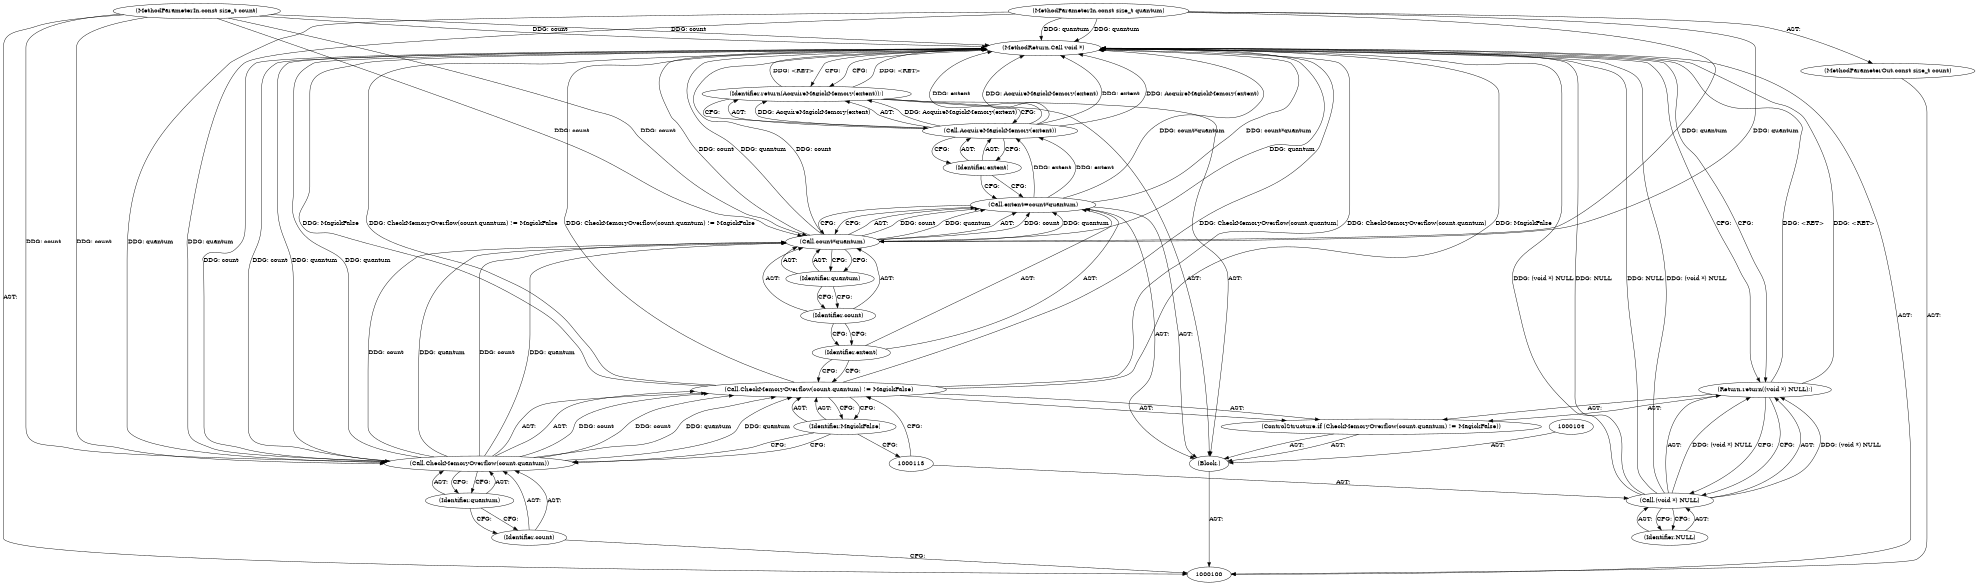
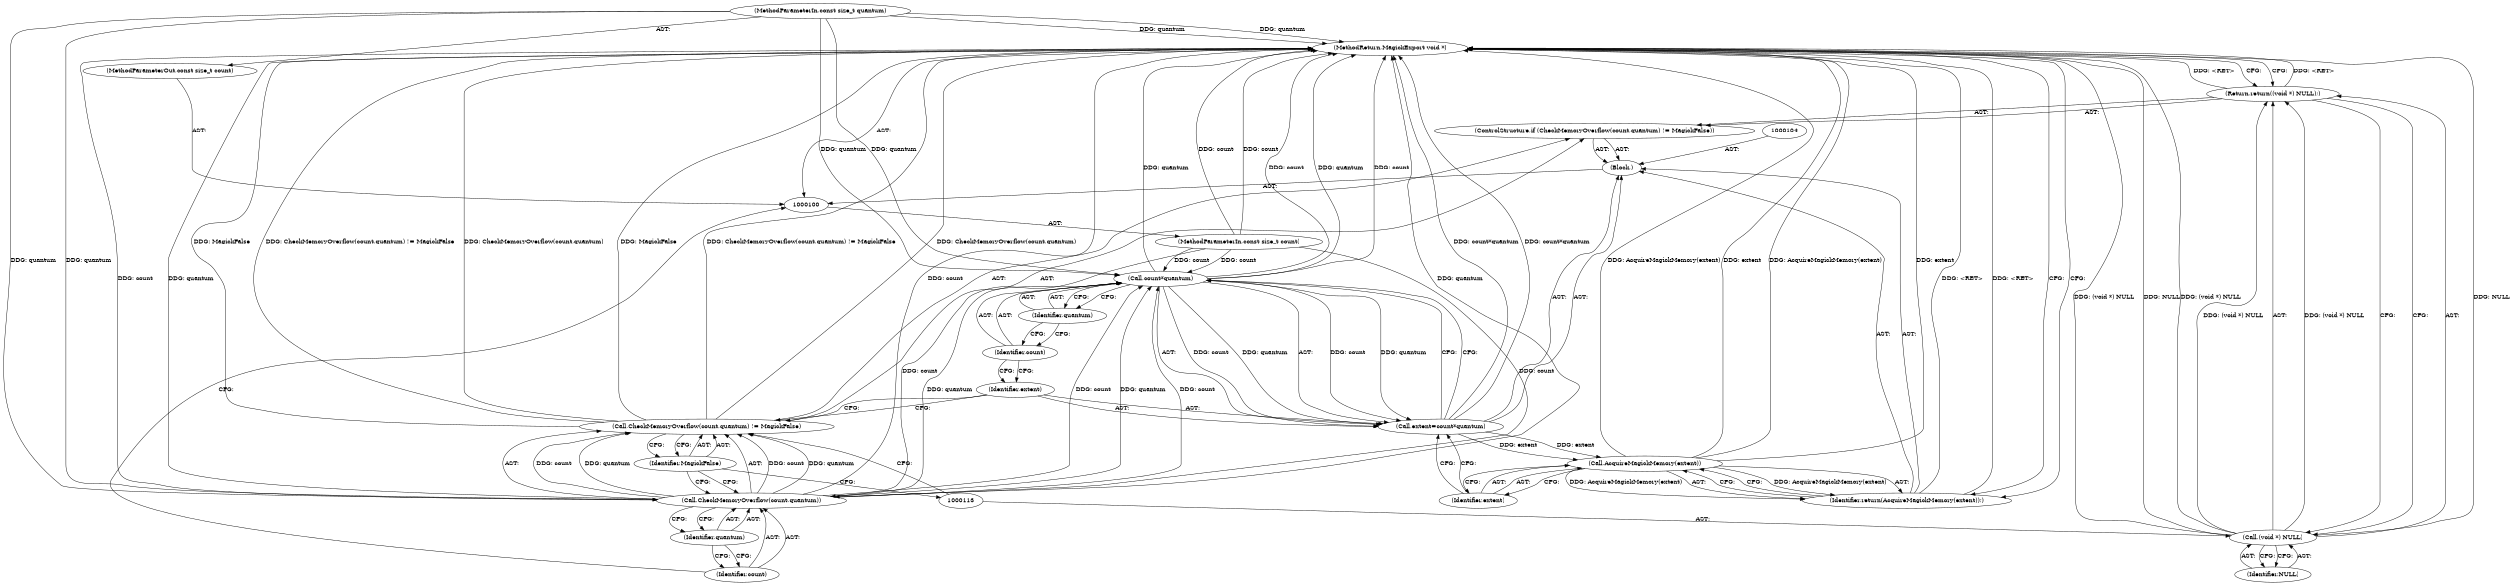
(1043, 48) -> (1390, 48)
(281, 561) -> (1001, 222)
